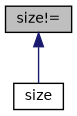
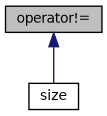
(39, 19) -> (54, 19)
